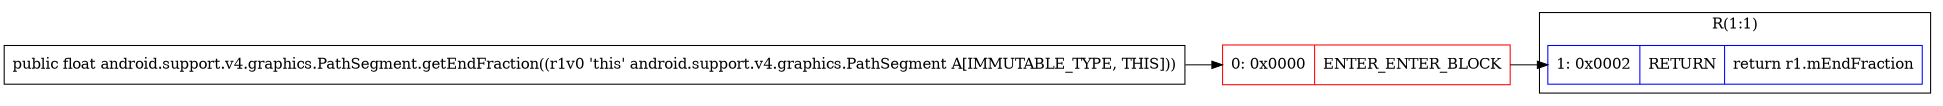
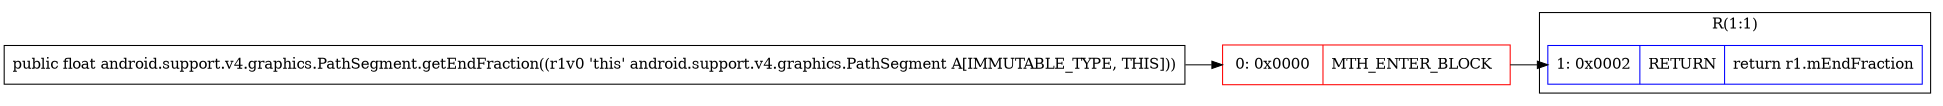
(1412, 64) -> (1412, 64)
